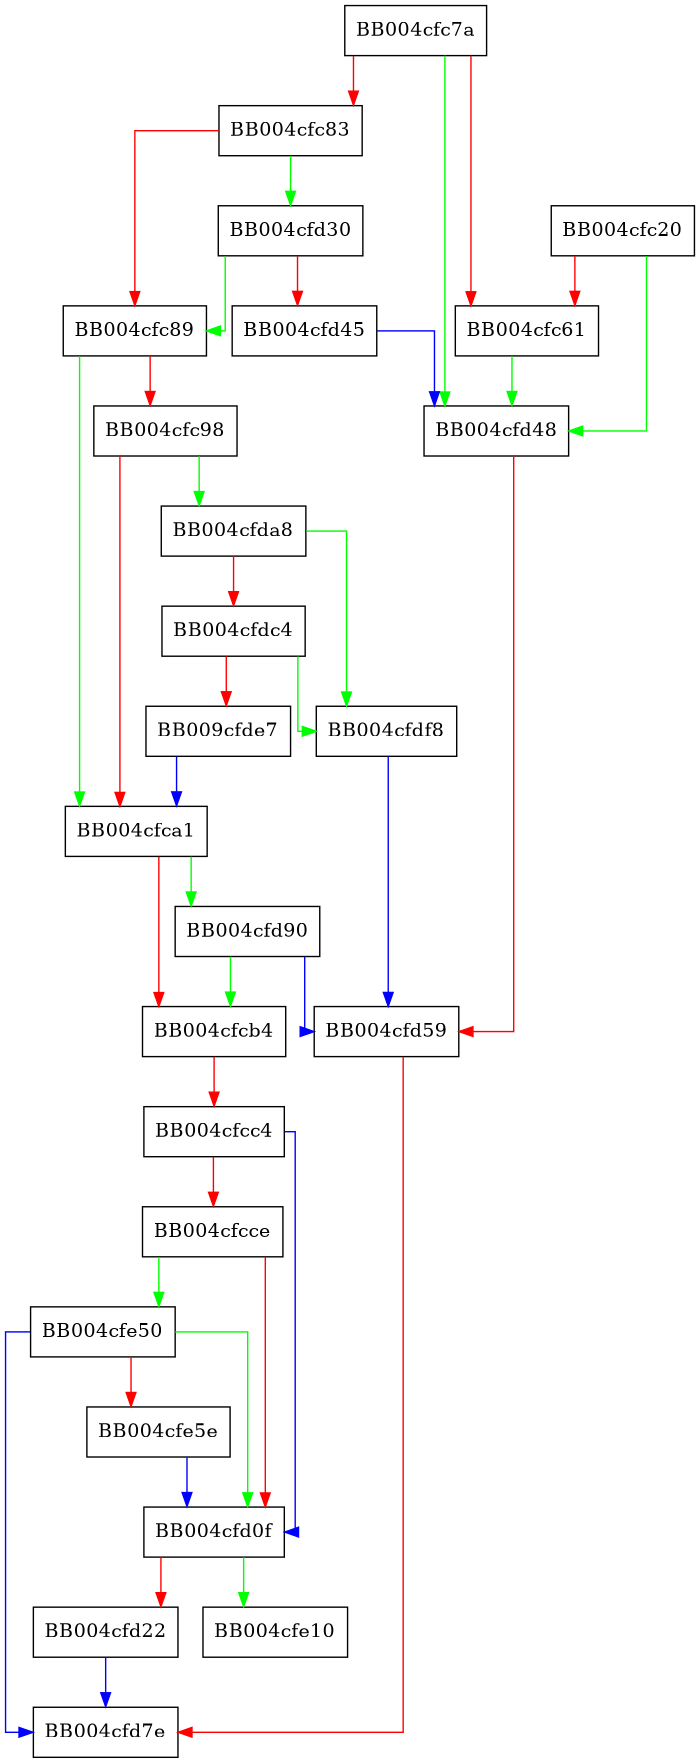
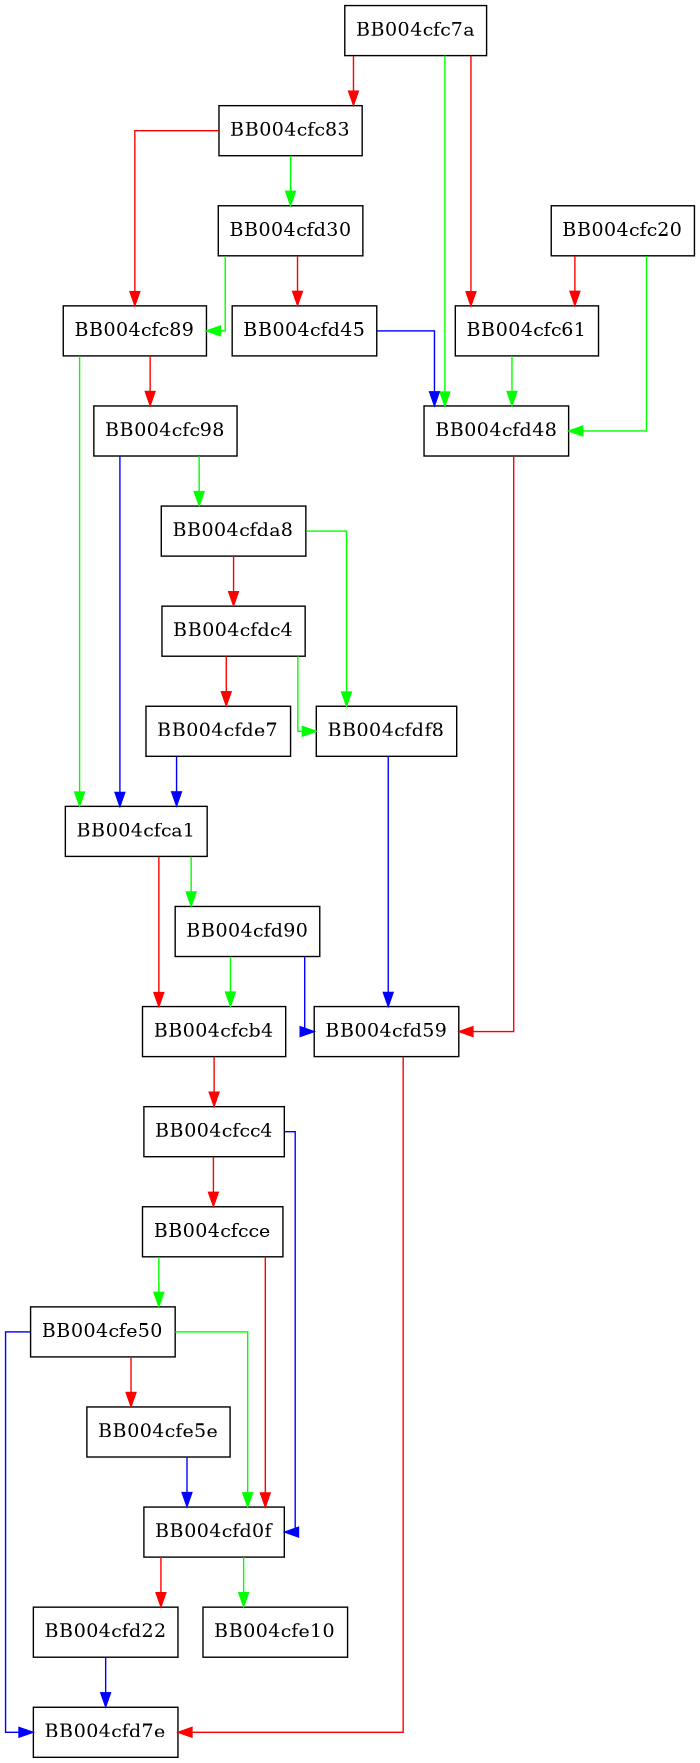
(120, 624) -> (120, 624)
(218, 731) -> (218, 731)
